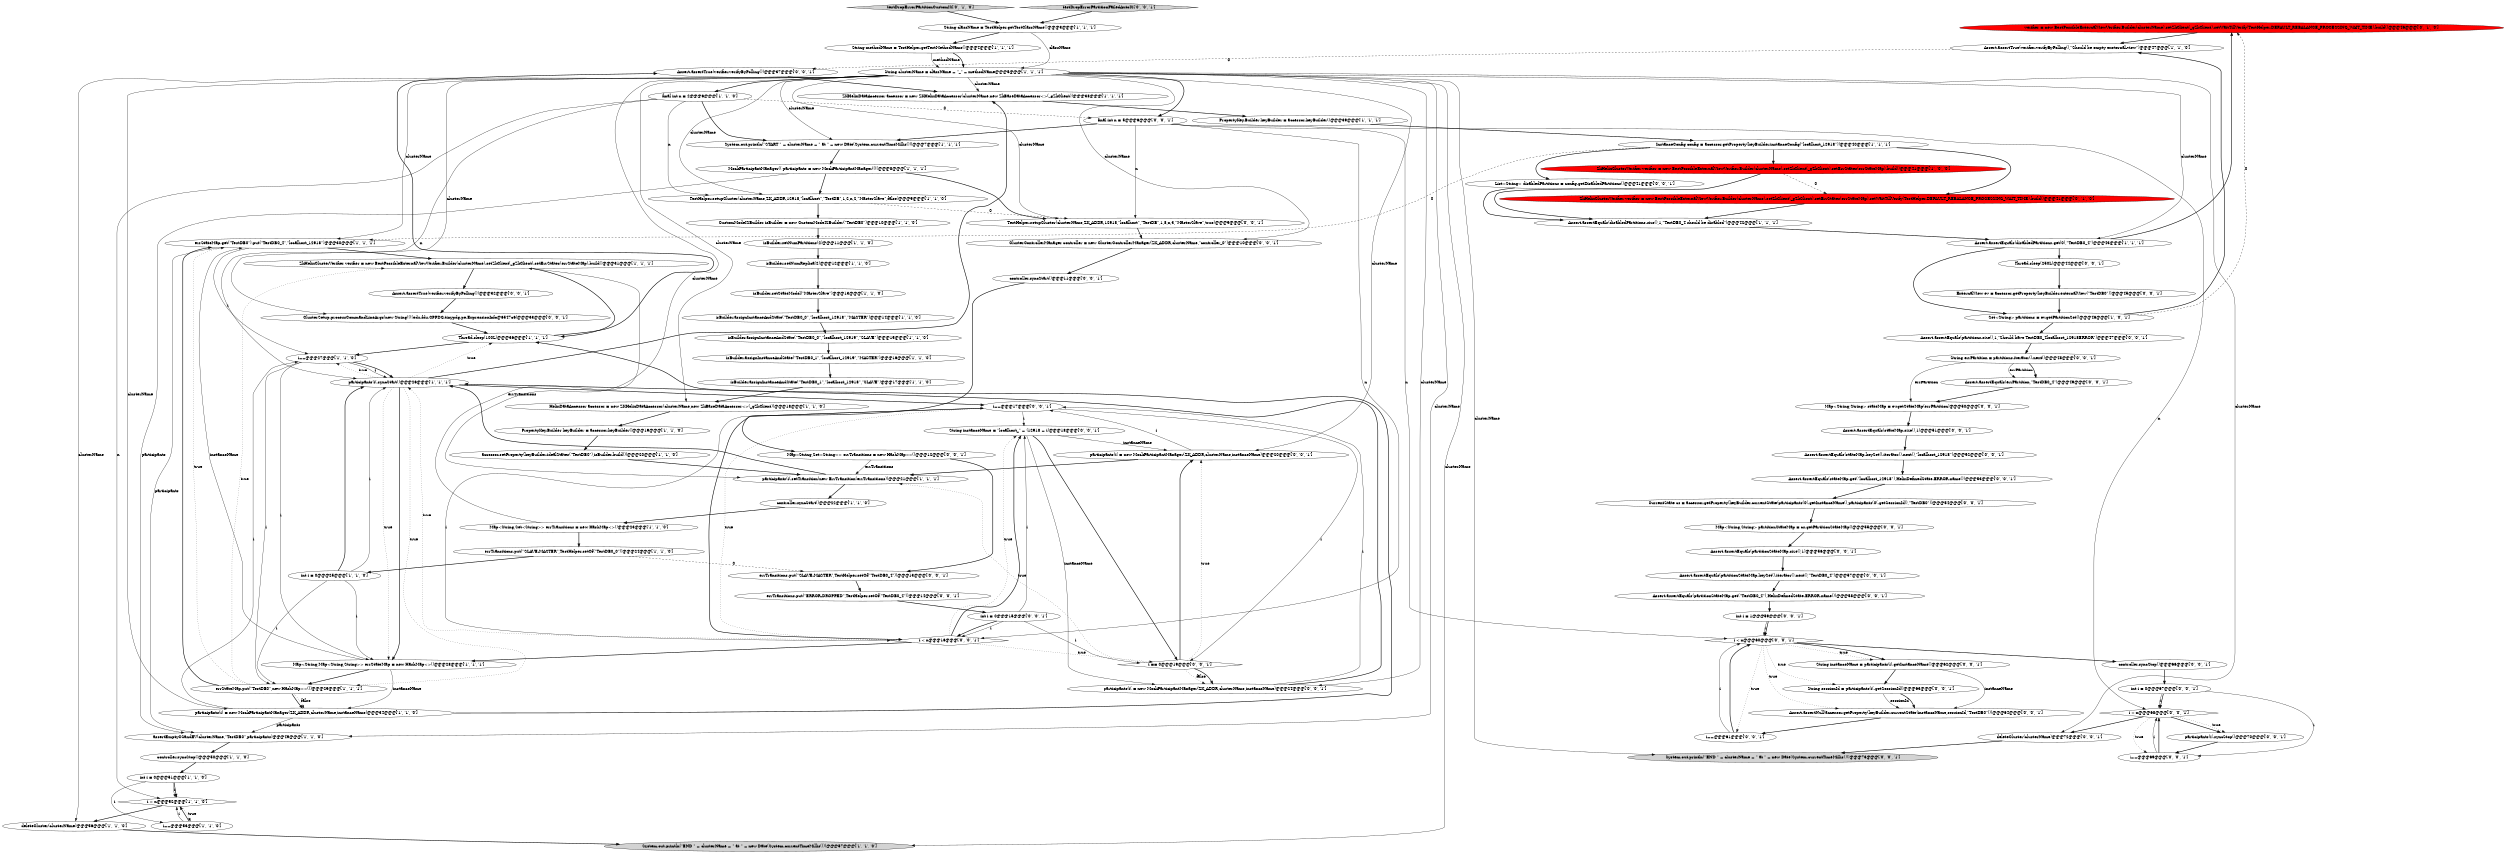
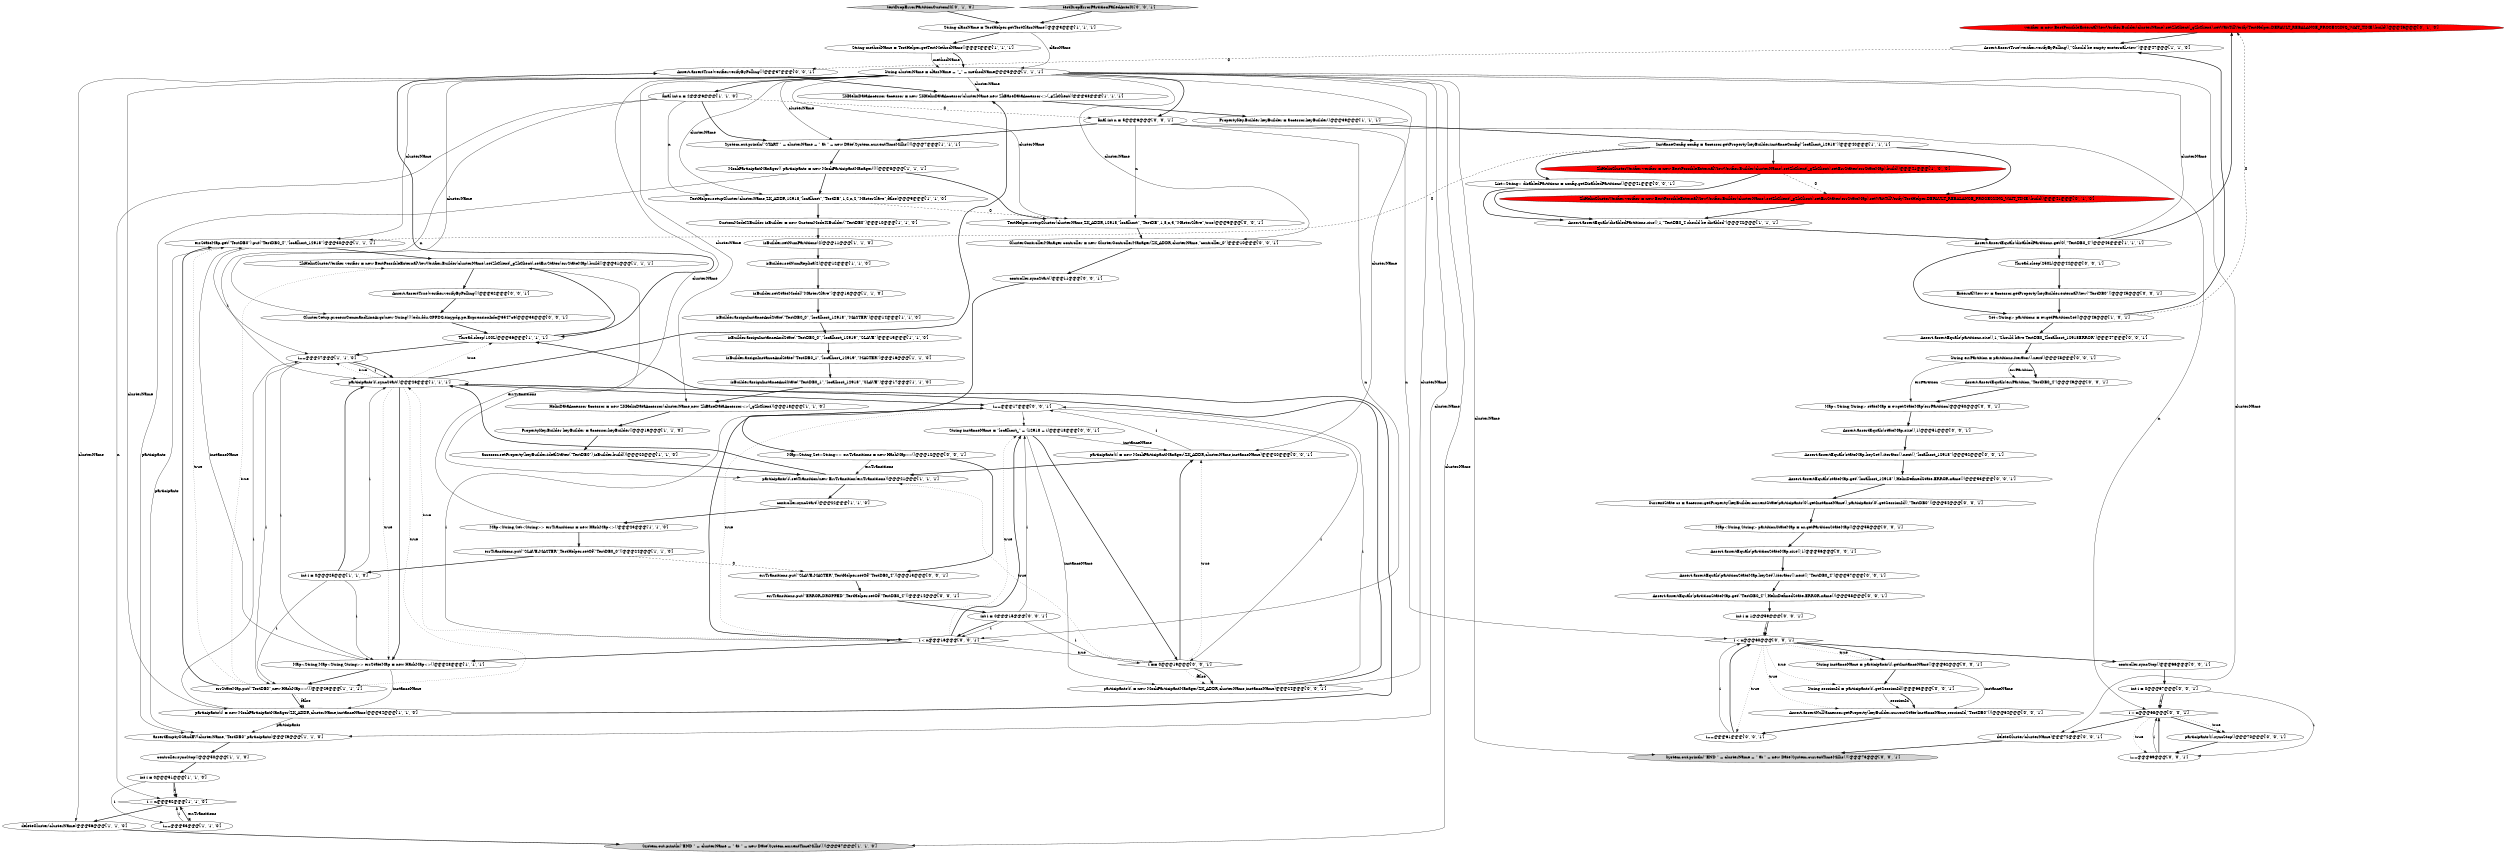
(1061, 653) -> (1061, 653)
(192, 814) -> (202, 814)
